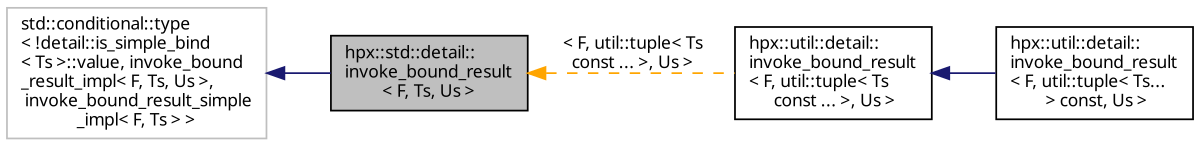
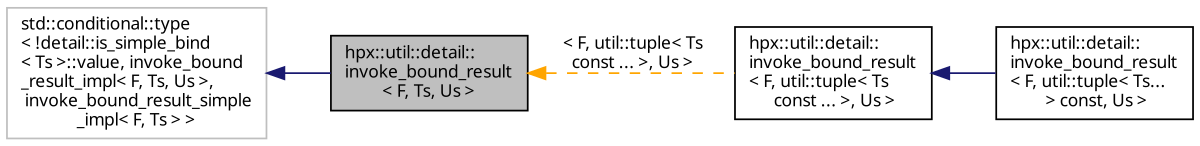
(429, 73) -> (429, 73)
